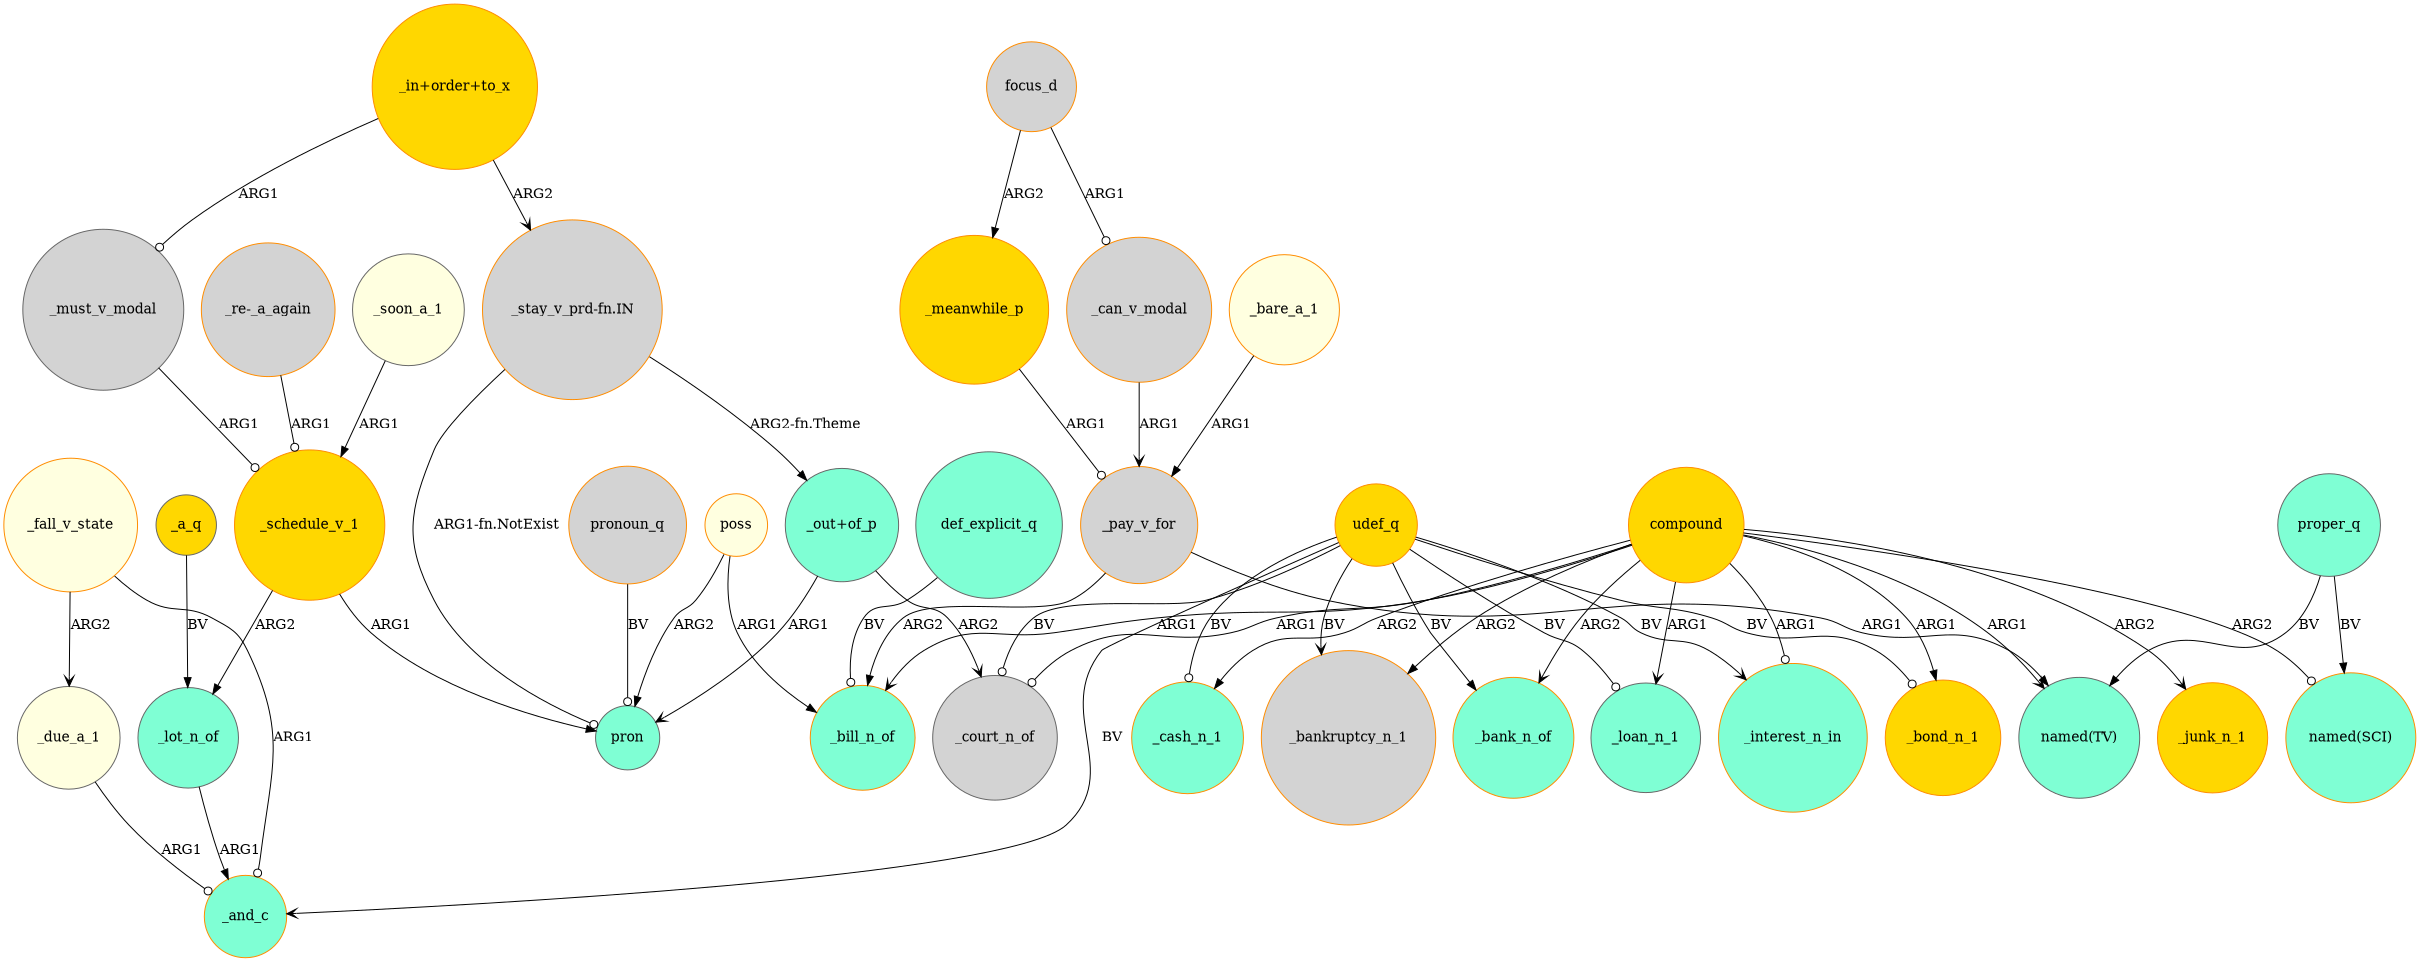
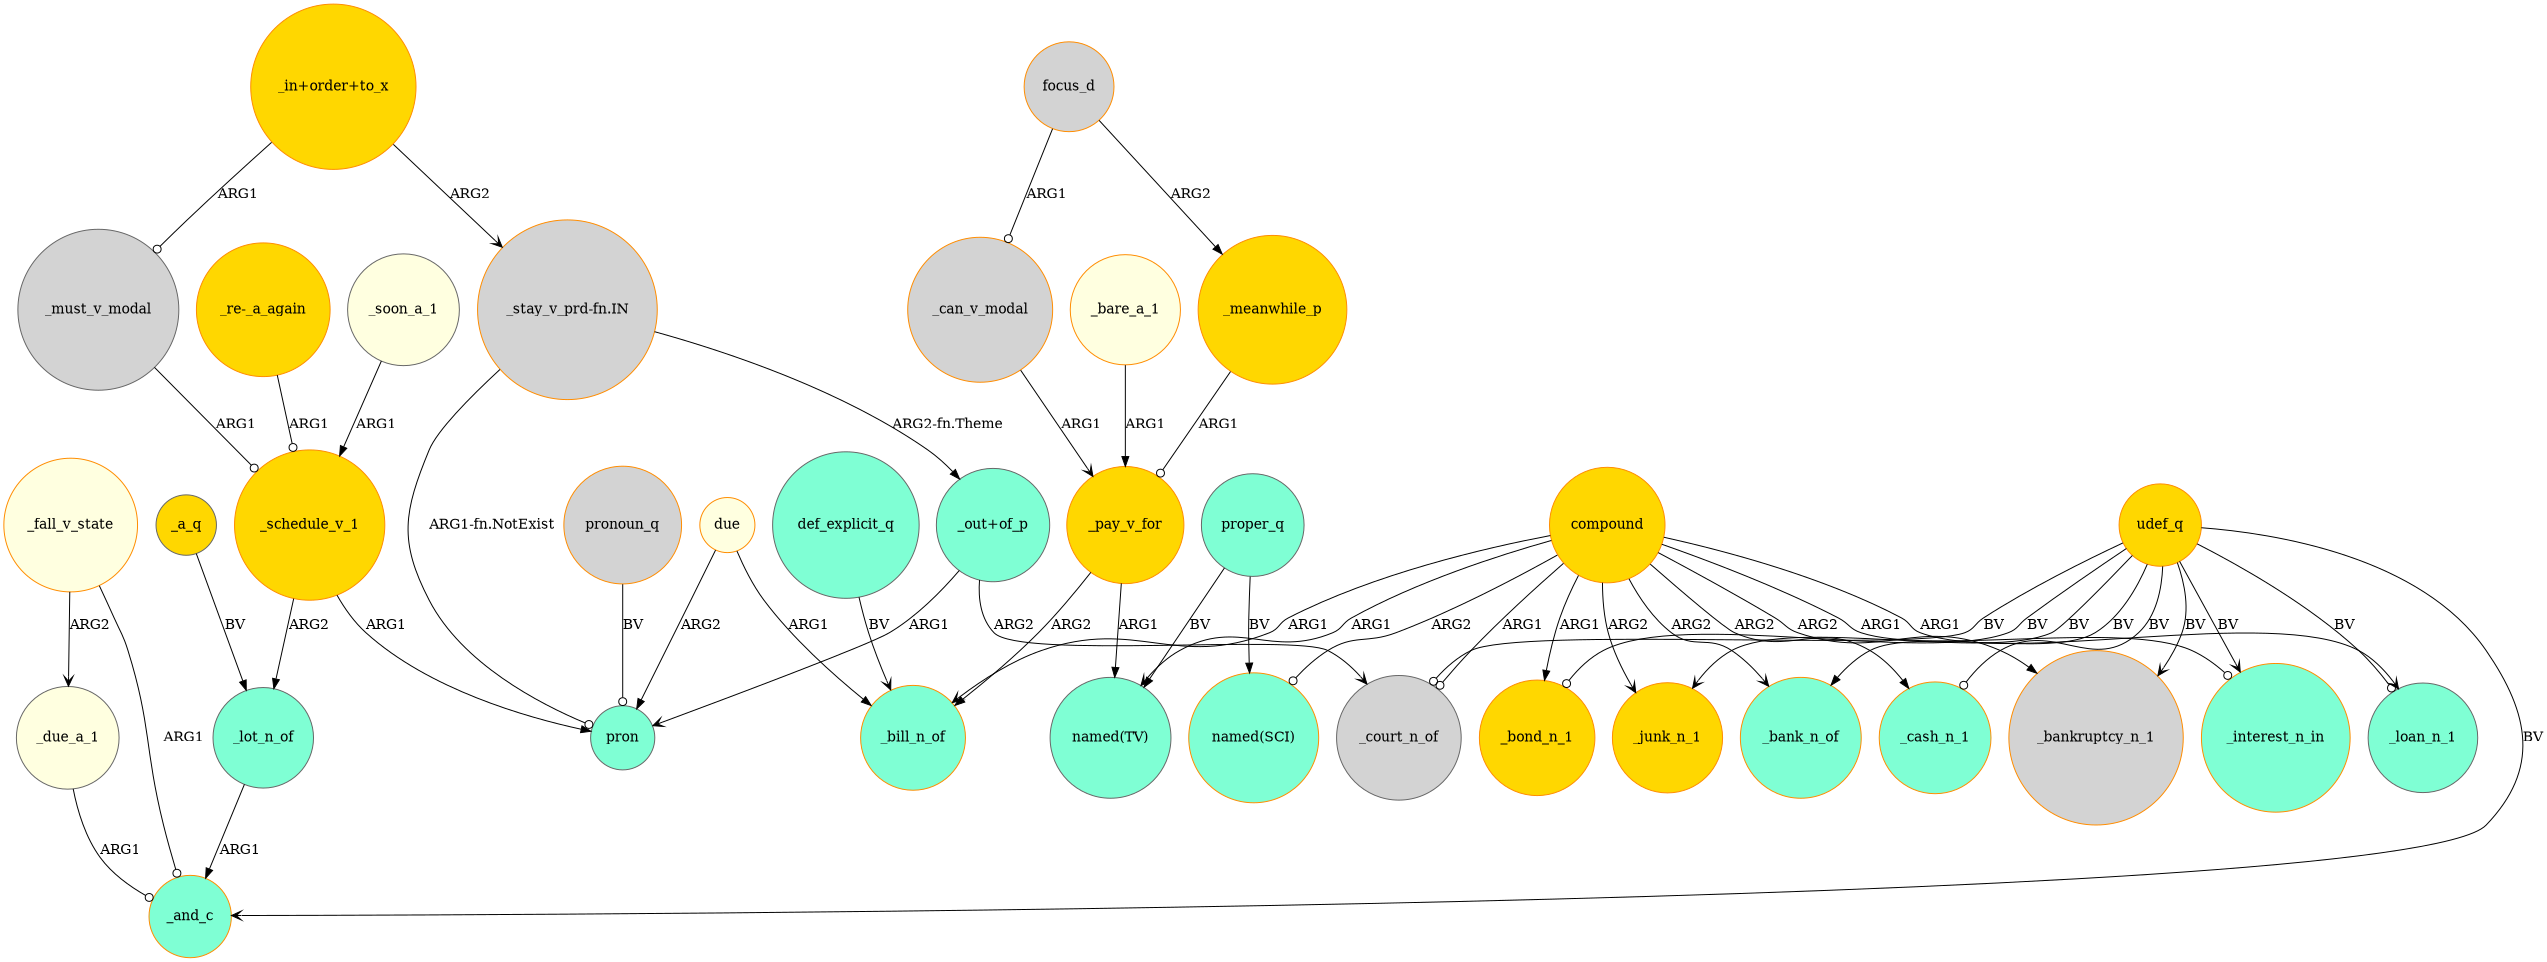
(268, 310) -> (263, 310)
(736, 525) -> (727, 525)
(1139, 525) -> (1125, 525)
(872, 610) -> (869, 635)
none -> (1925, 641)
